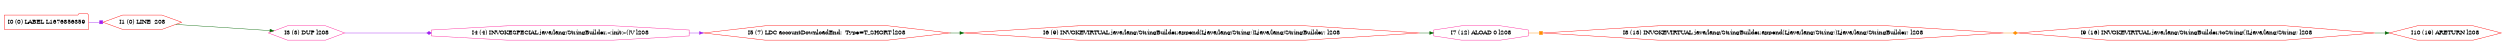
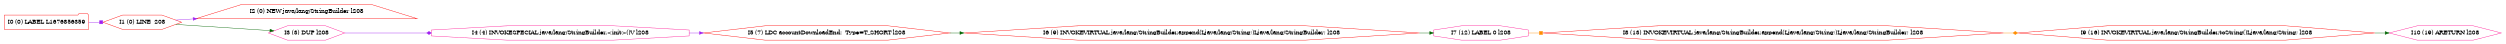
none -> (307, 12)
(1481, 33) -> (1481, 33)
(2445, 33) -> (2445, 33)
